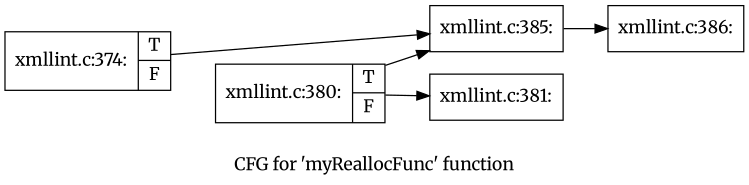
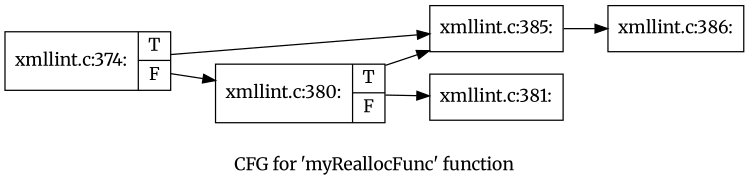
none -> (187, 76)
